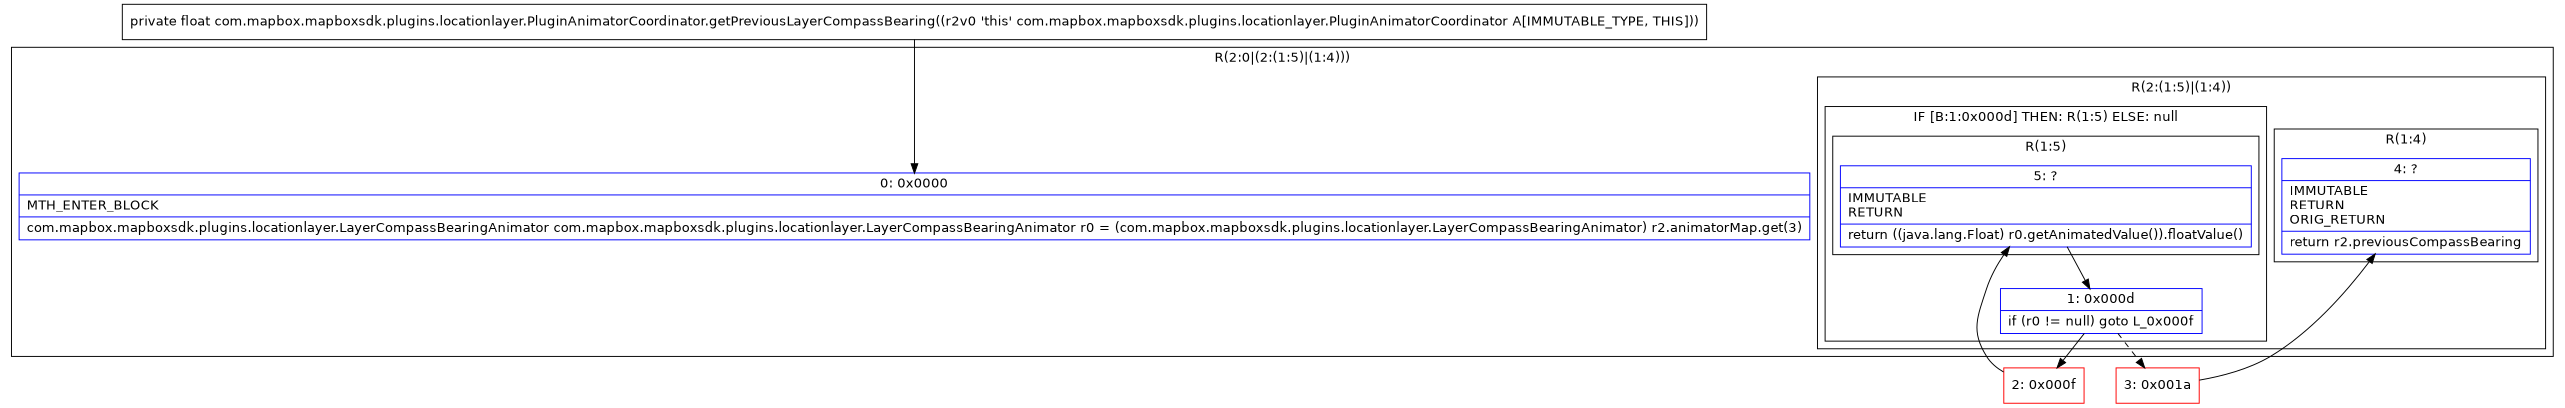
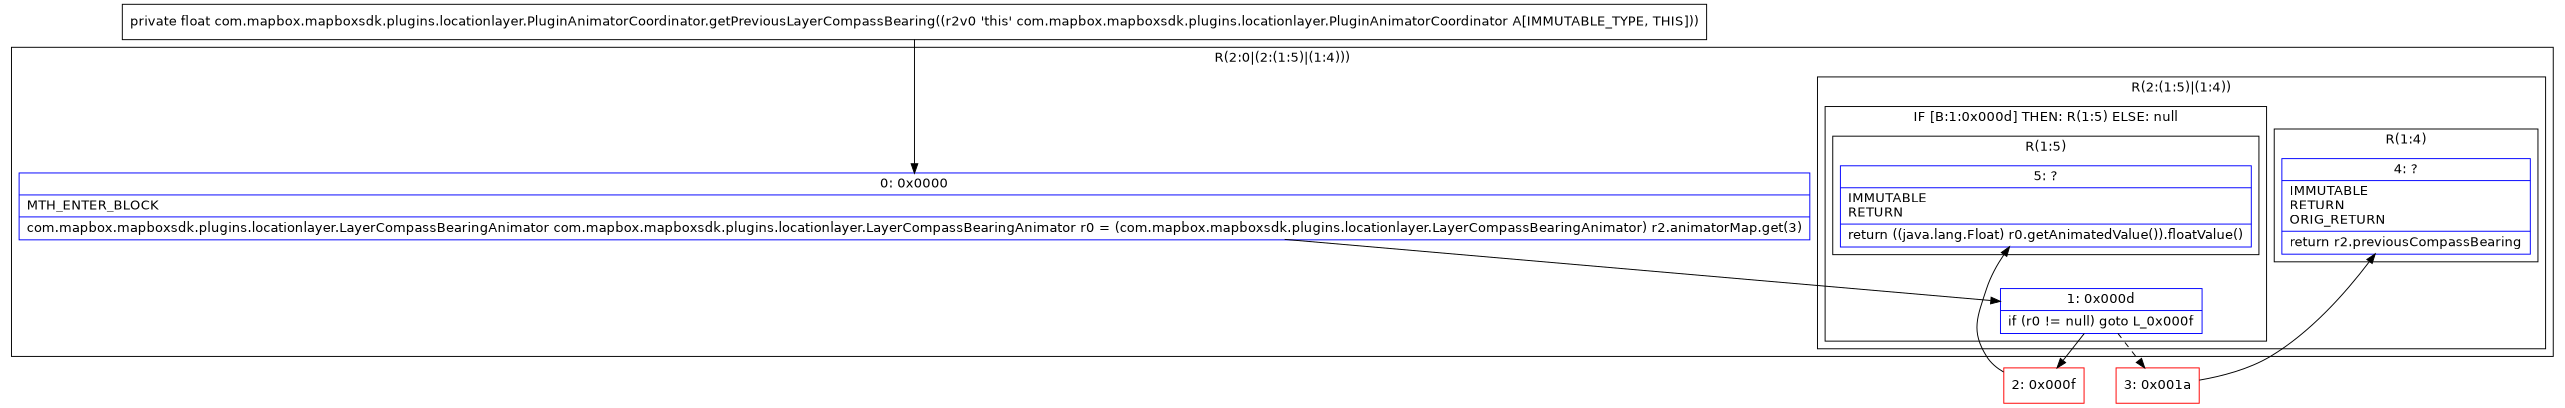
(2076, 264) -> (1638, 270)
